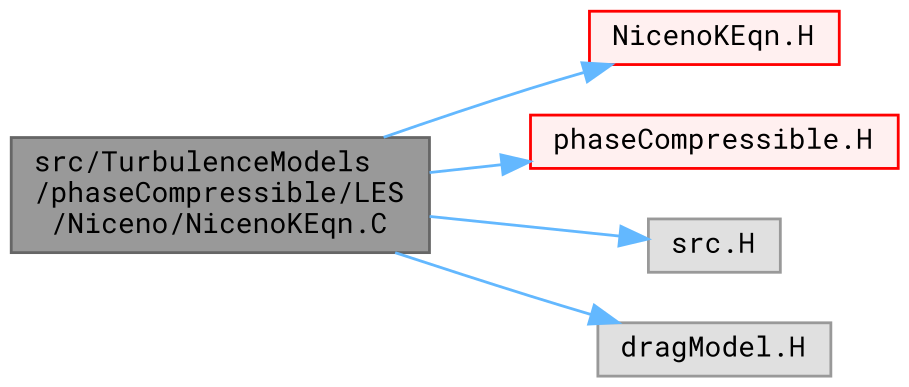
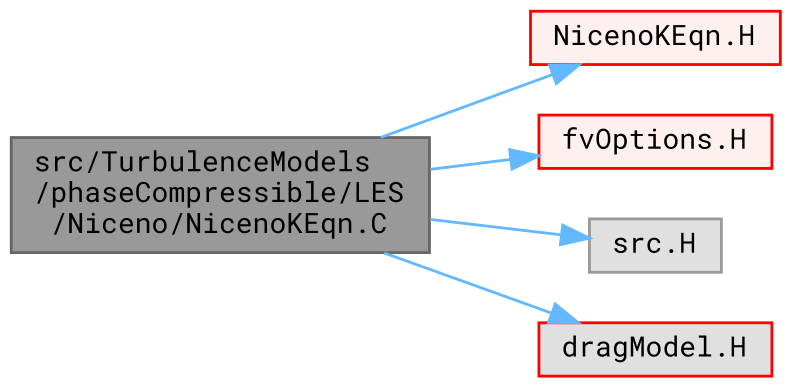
(714, 142) -> (655, 142)
(714, 349) -> (655, 349)
